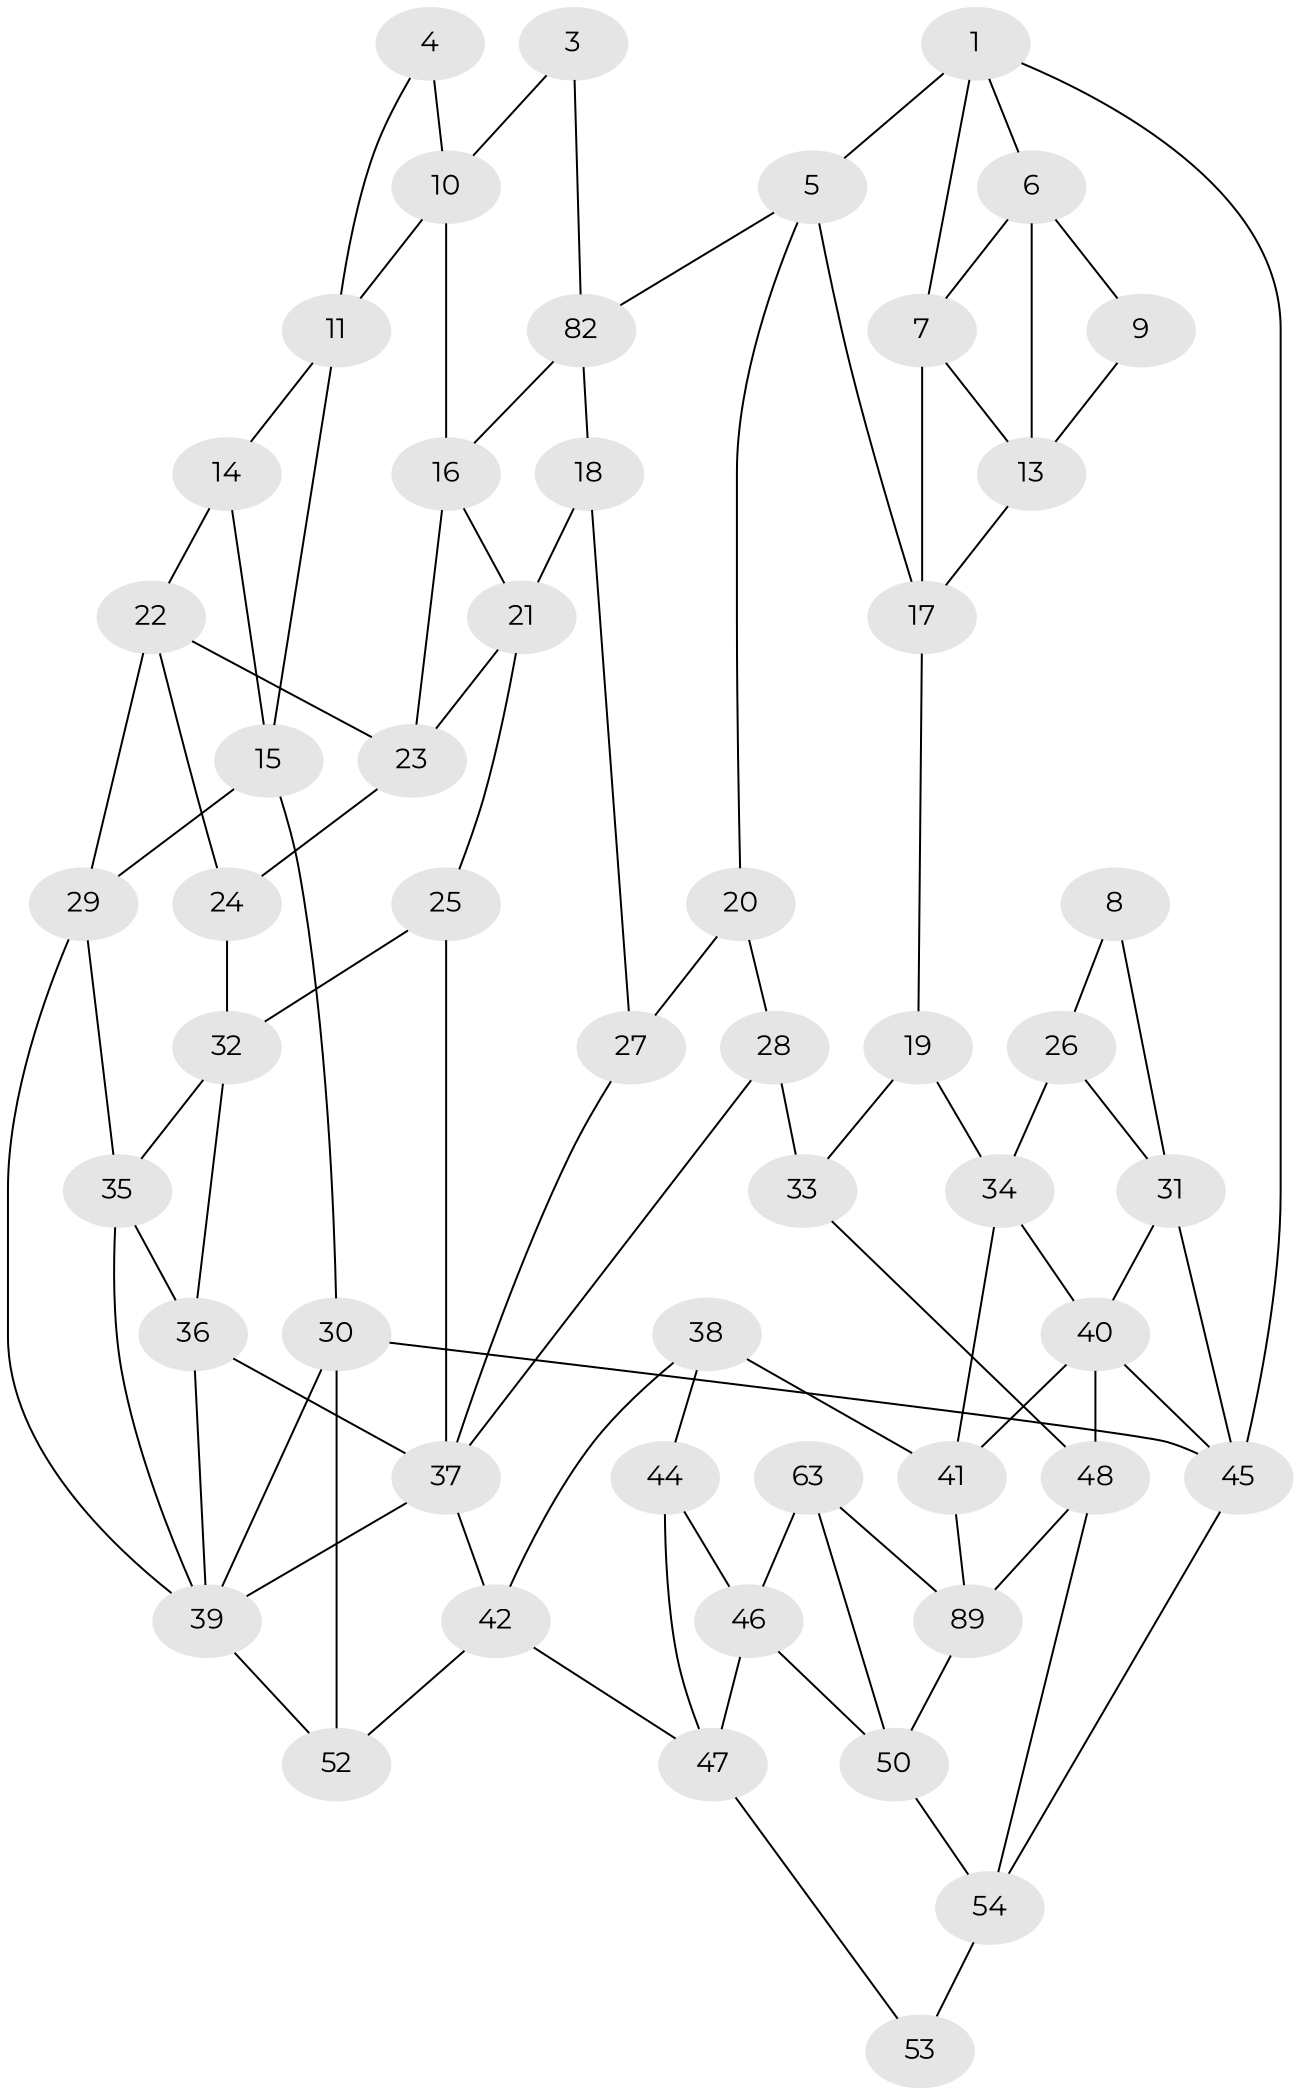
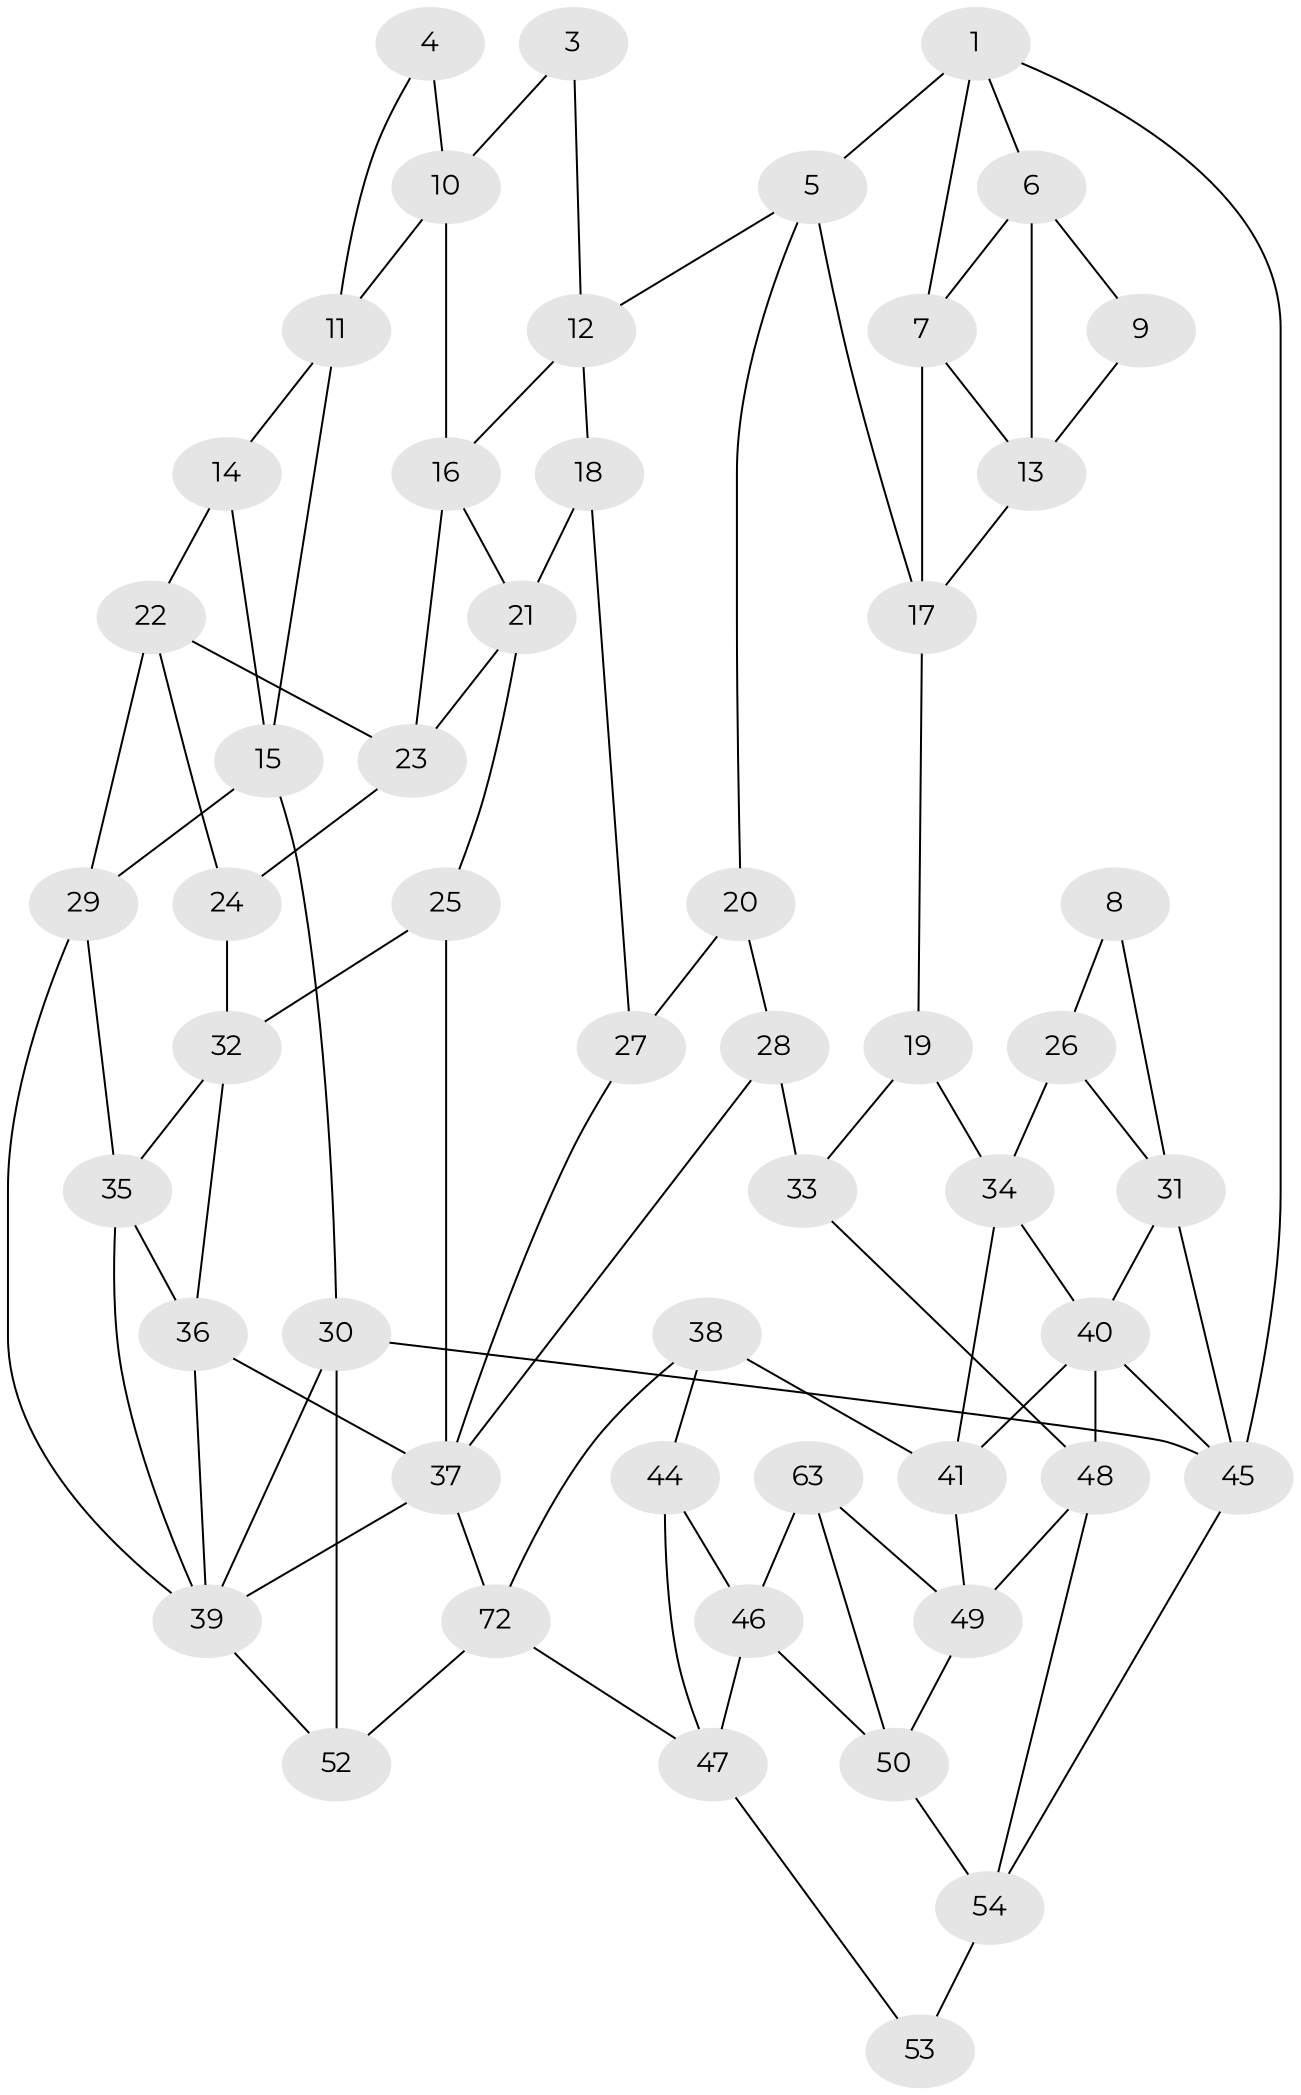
(582, 331) -> (582, 331)
(496, 1621) -> (496, 1621)
(968, 1621) -> (968, 1621)
